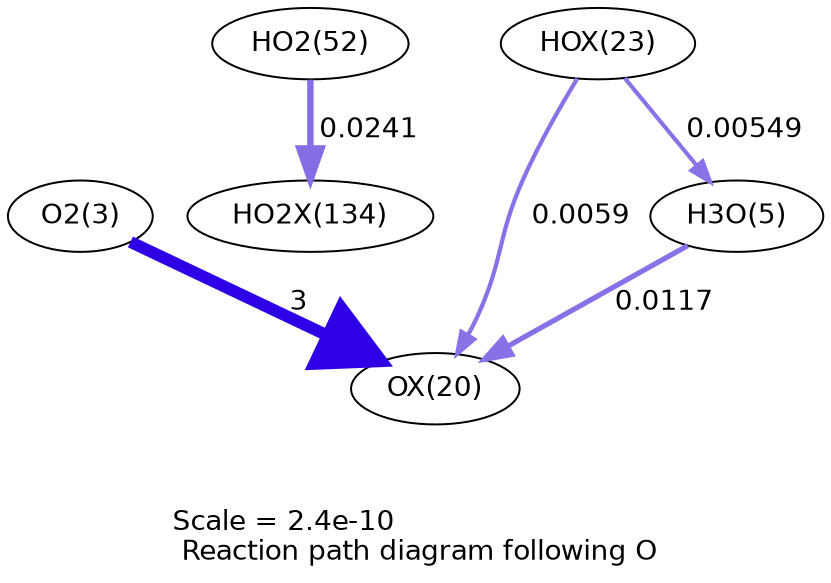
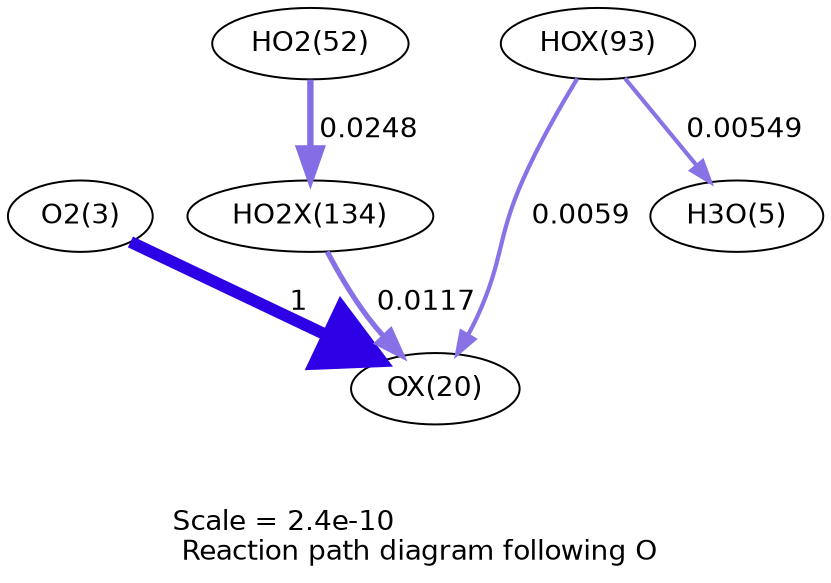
(598, 44) -> (598, 44)
(365, 130) -> (365, 130)
(598, 296) -> (353, 296)
(295, 302) -> (295, 302)
